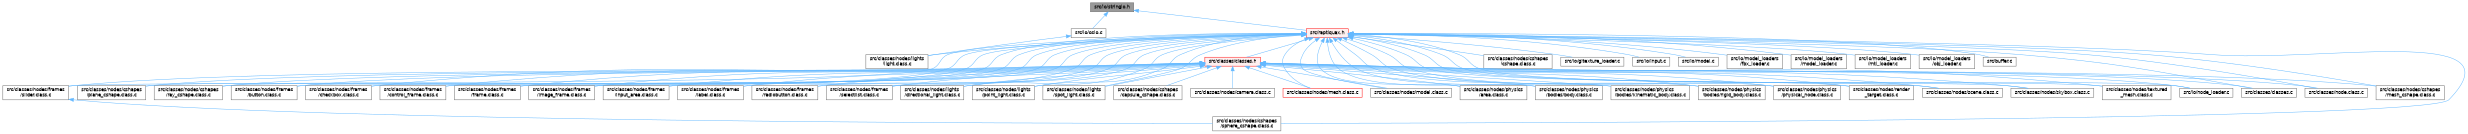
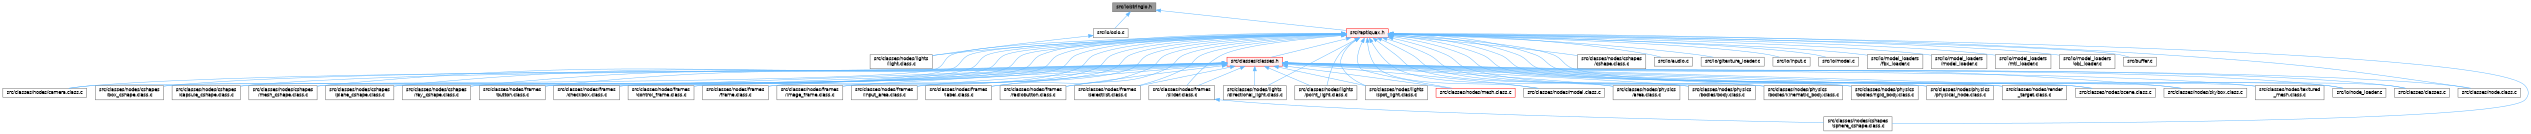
none -> (983, 57)
none -> (1673, 62)
none -> (709, 80)
none -> (129, 93)
